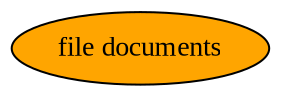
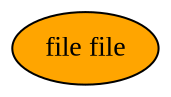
(140, 48) -> (85, 48)
